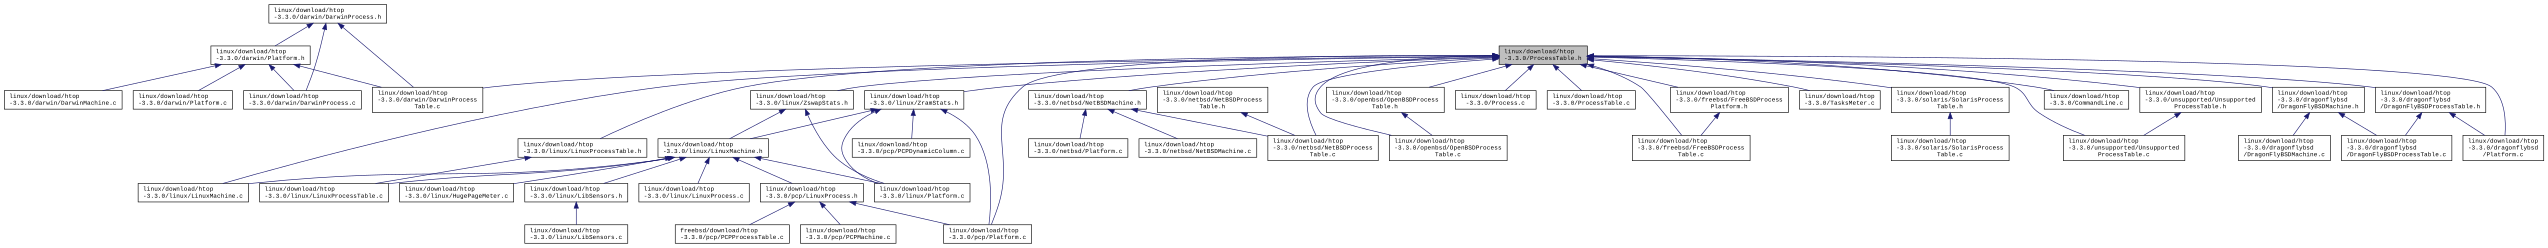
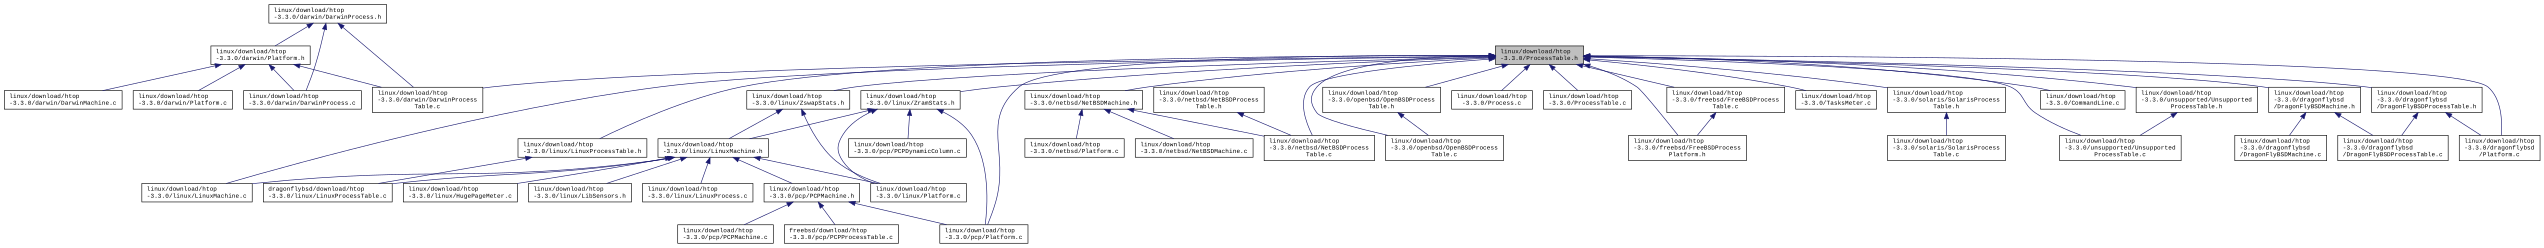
(1708, 126) -> (1705, 126)
(324, 193) -> (328, 193)
(812, 193) -> (812, 193)
(576, 234) -> none
